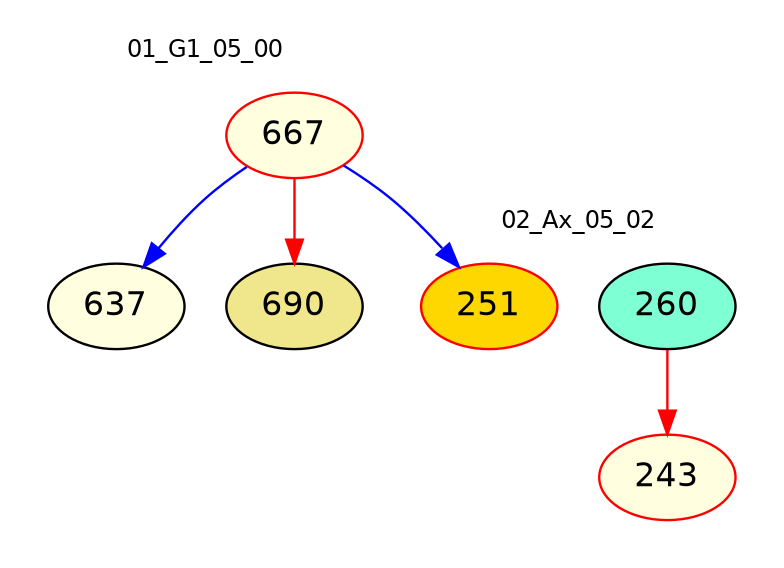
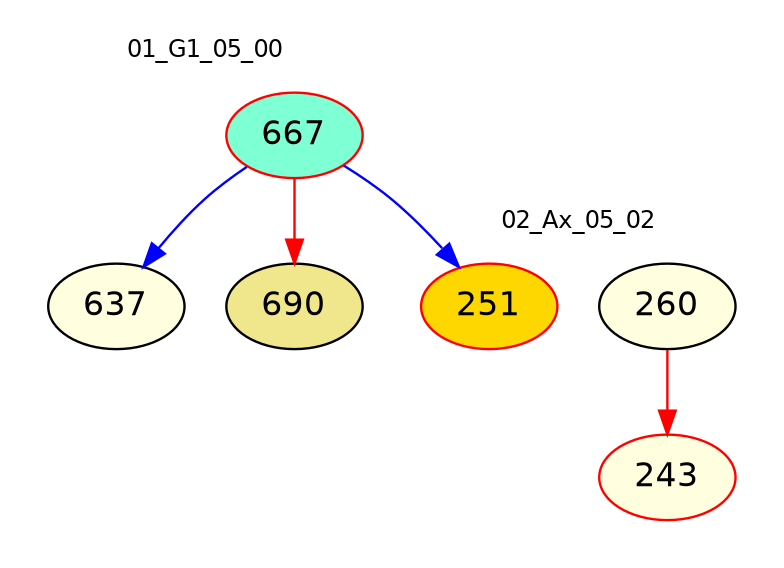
(294, 135) -> (294, 135)
(667, 306) -> (667, 306)
